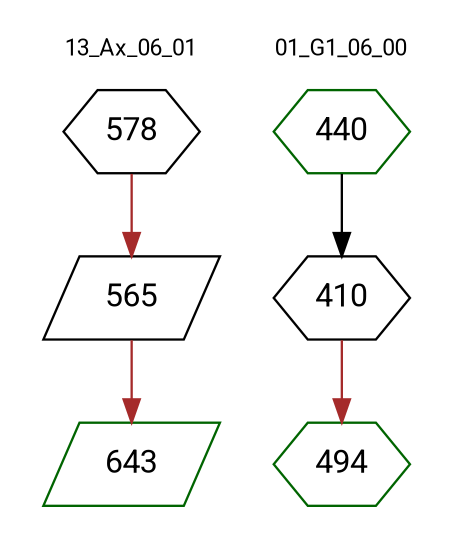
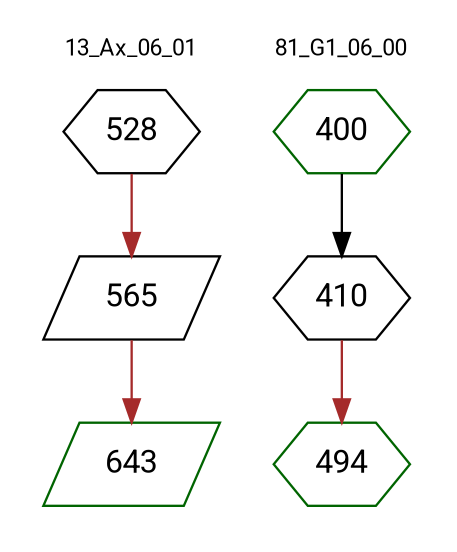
(342, 50) -> (342, 50)
(132, 132) -> (132, 132)
(342, 132) -> (342, 132)
